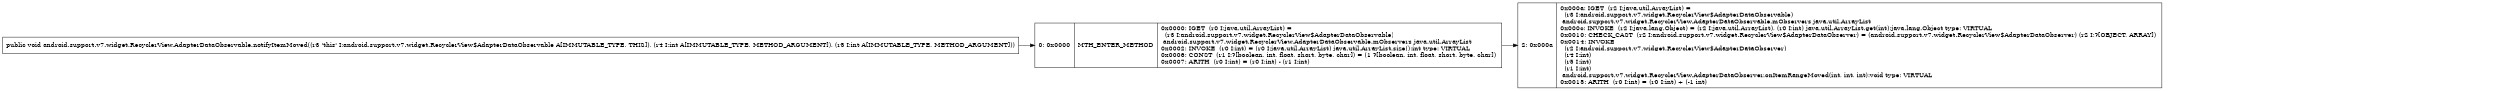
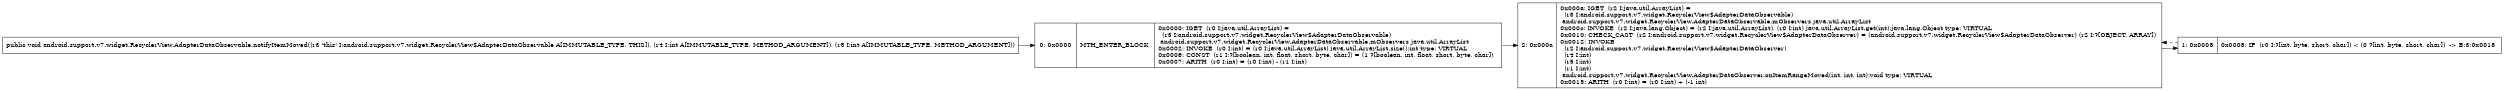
(1590, 42) -> (1590, 42)
(1116, 45) -> (1114, 45)
none -> (2340, 45)
